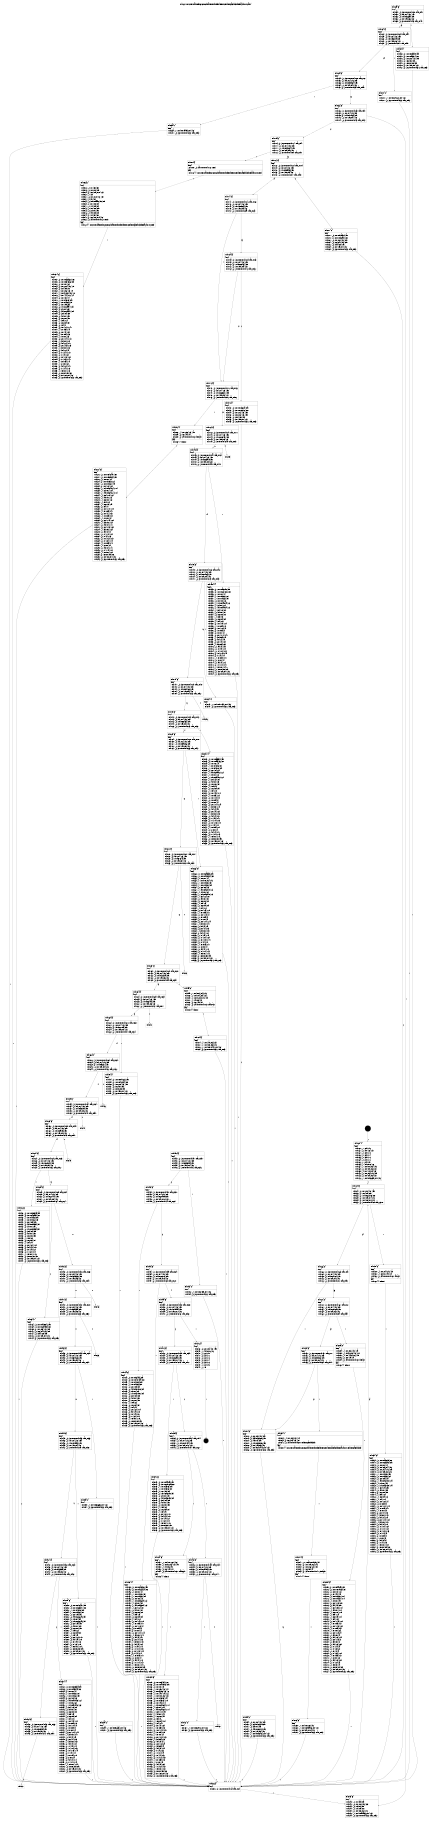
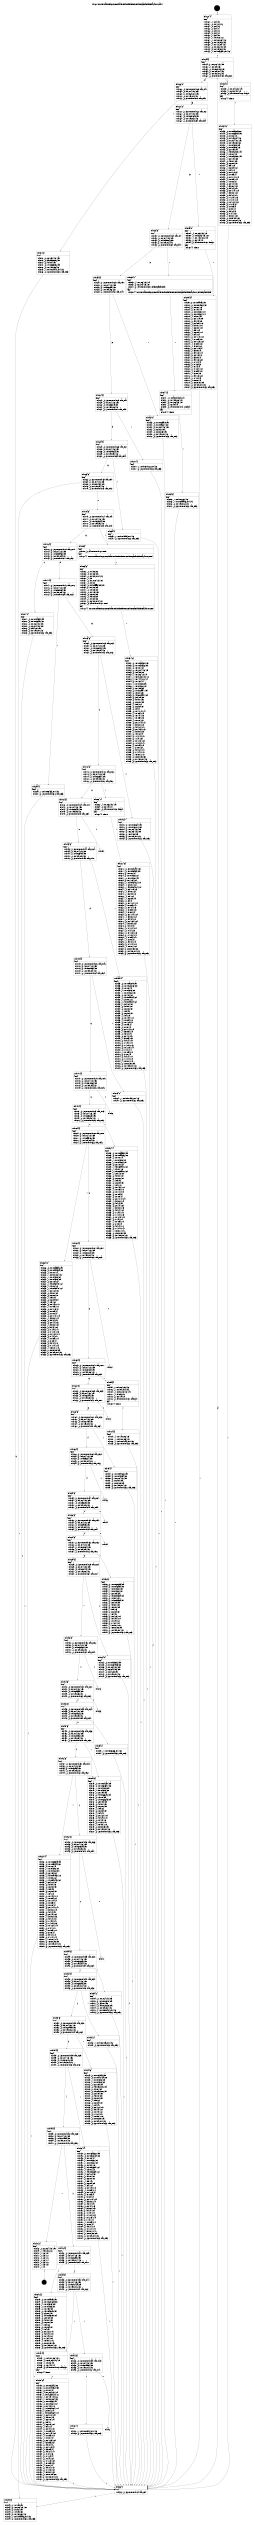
(218, 296) -> (54, 691)
(301, 1401) -> (138, 261)
none -> (80, 1959)
